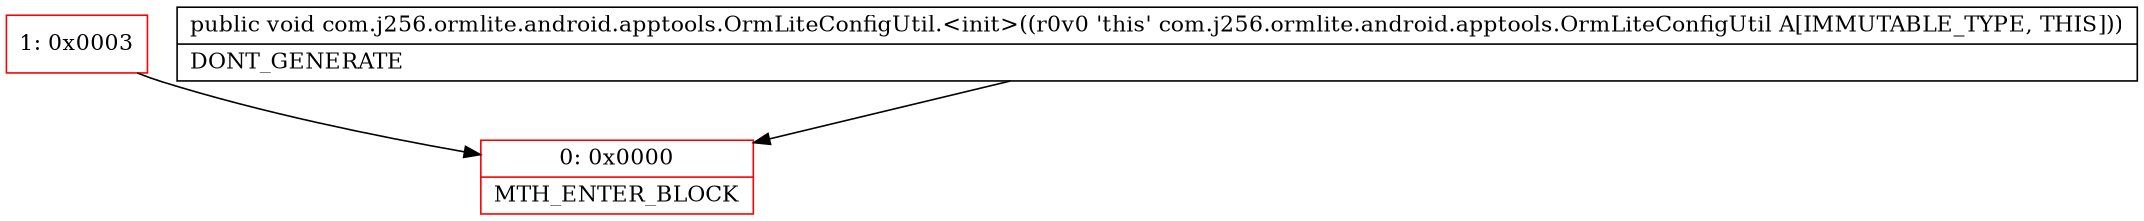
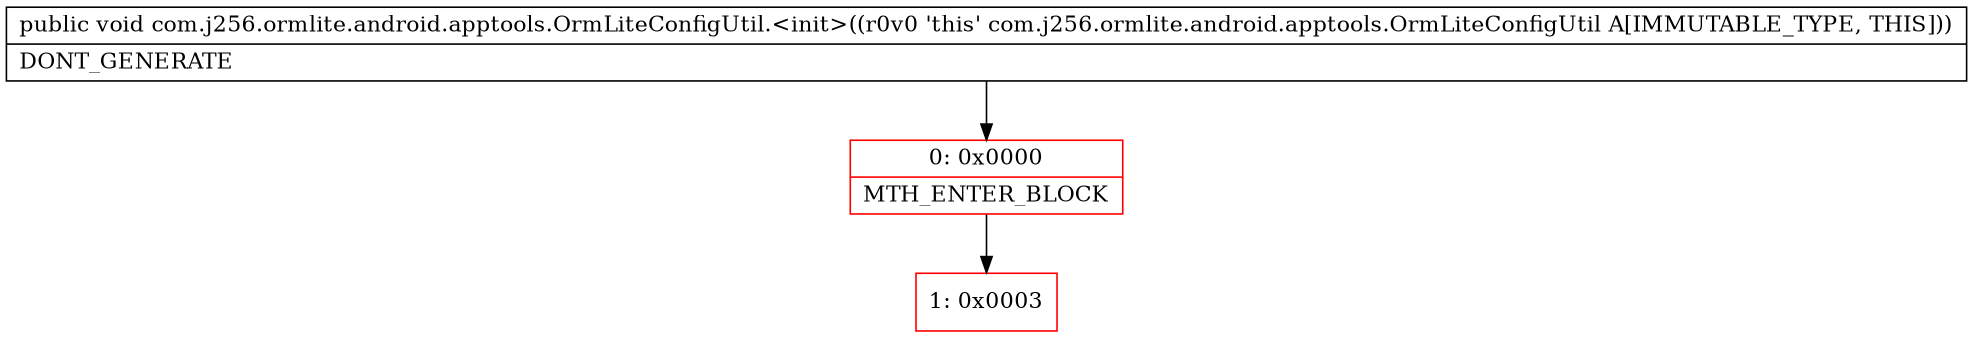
(299, 118) -> (987, 235)
